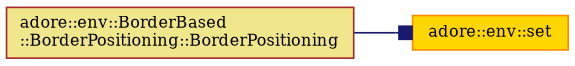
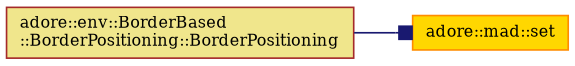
(490, 33) -> (490, 33)
